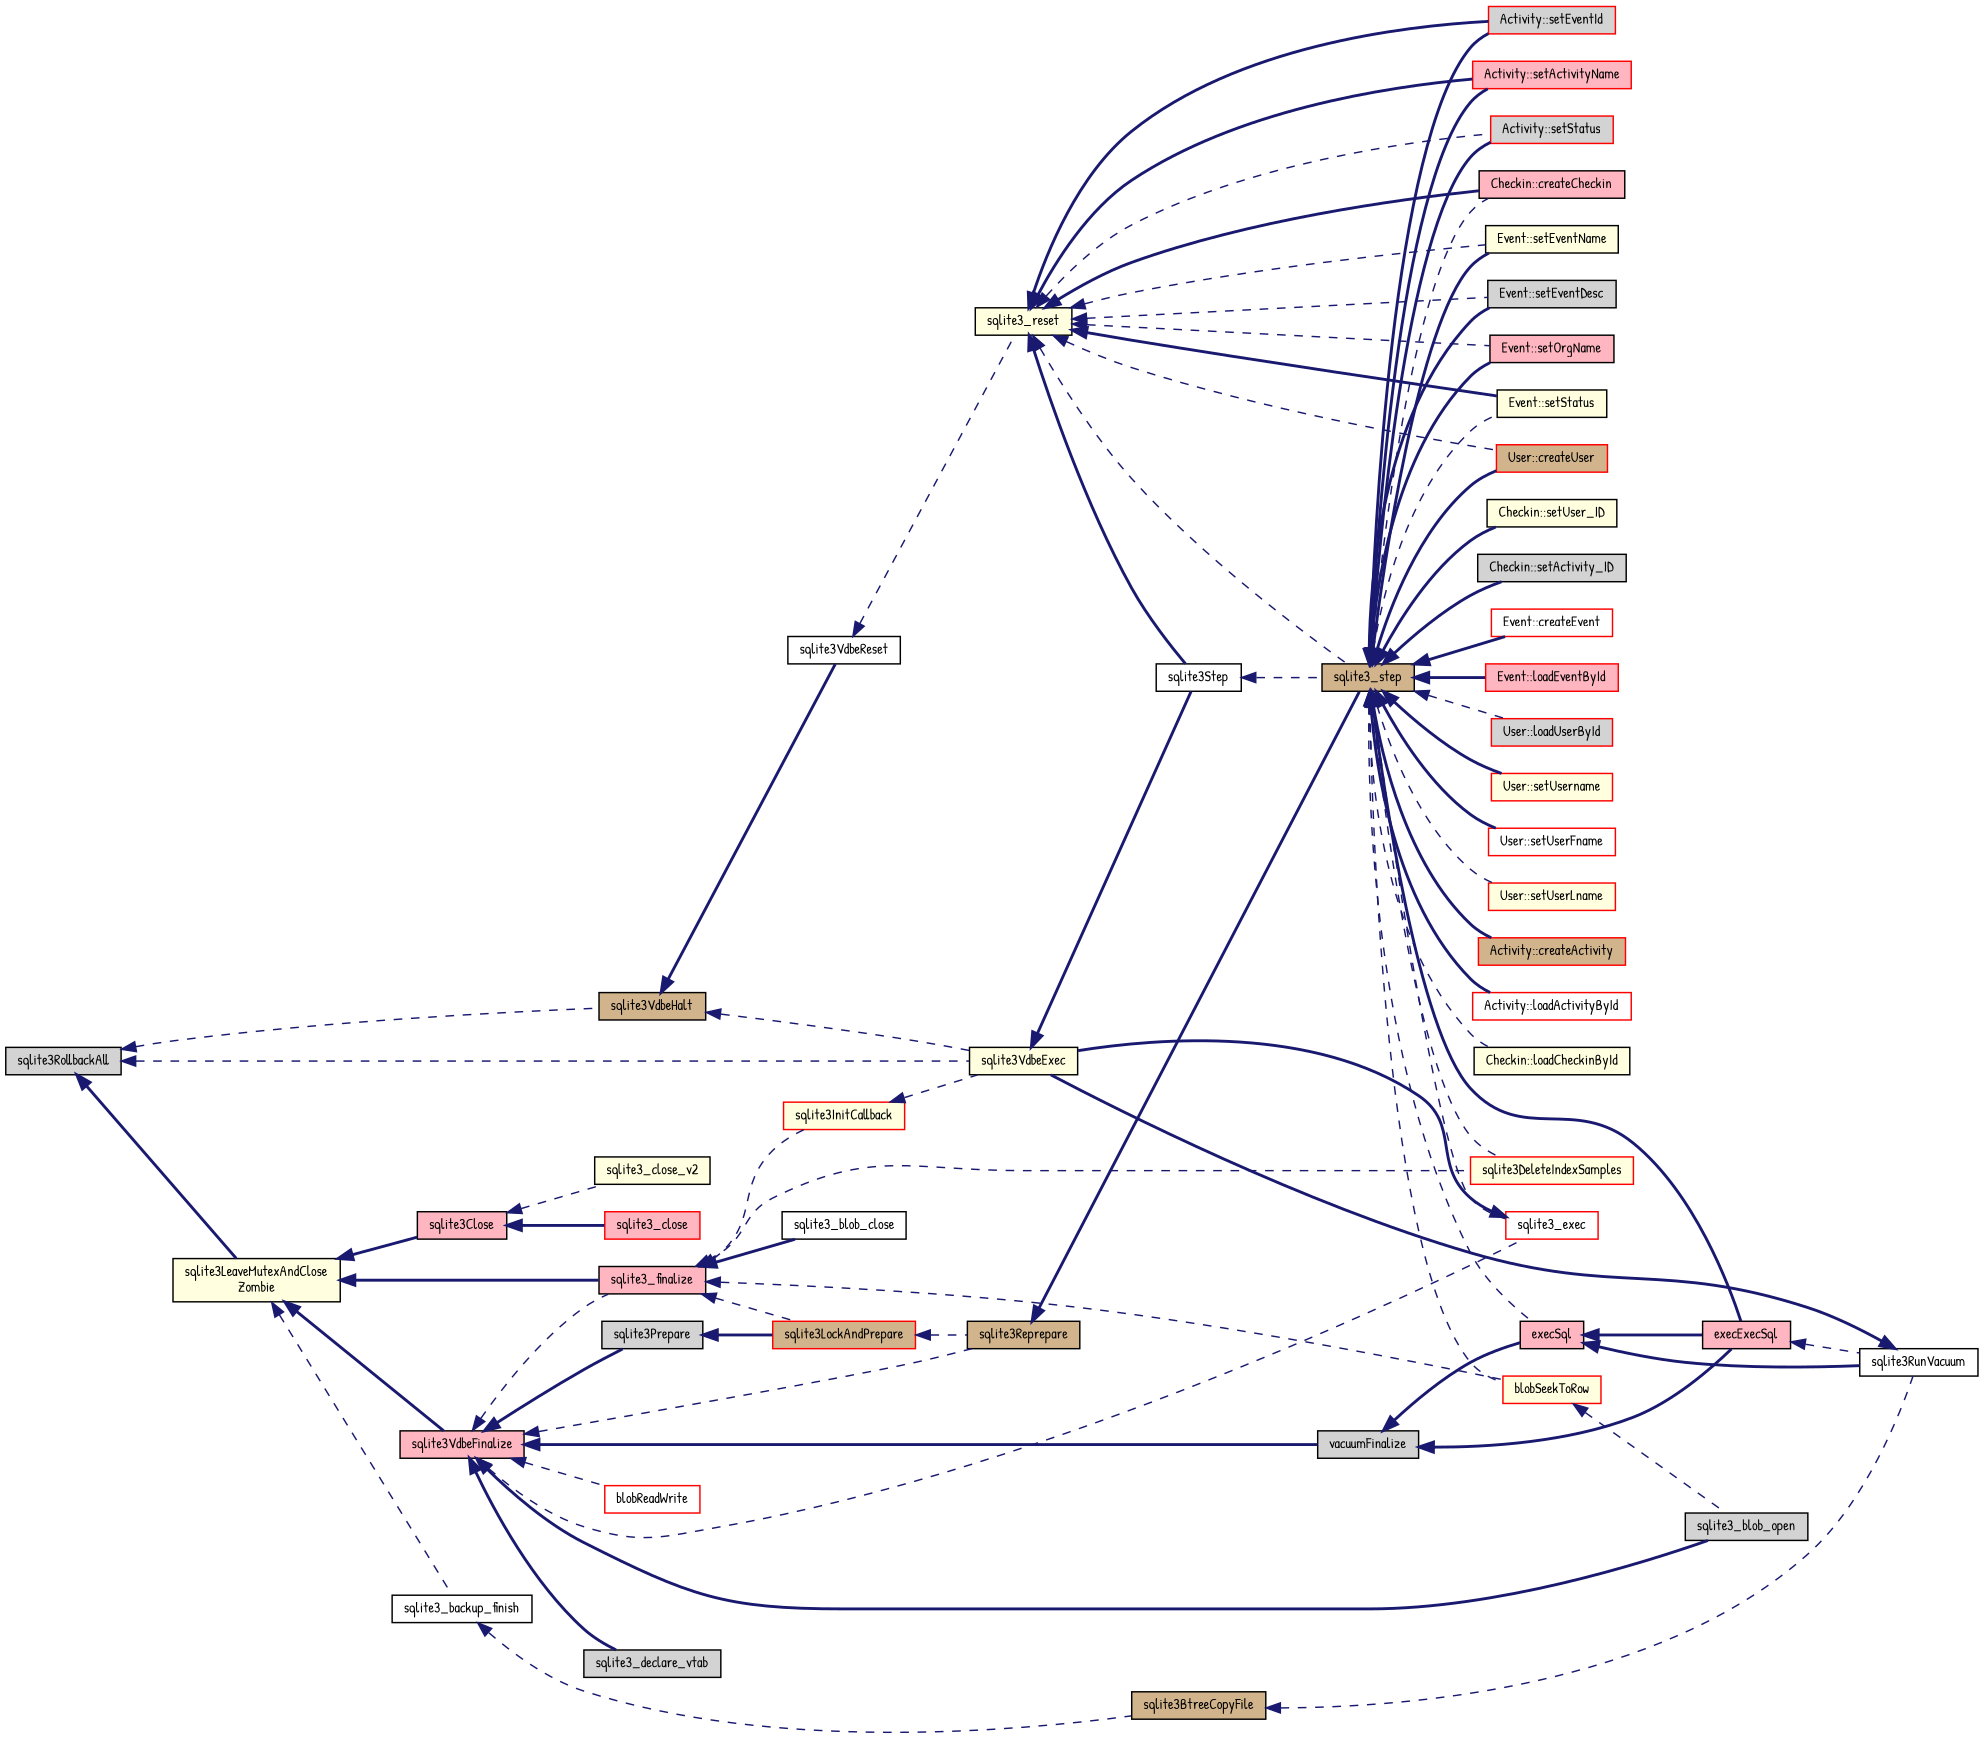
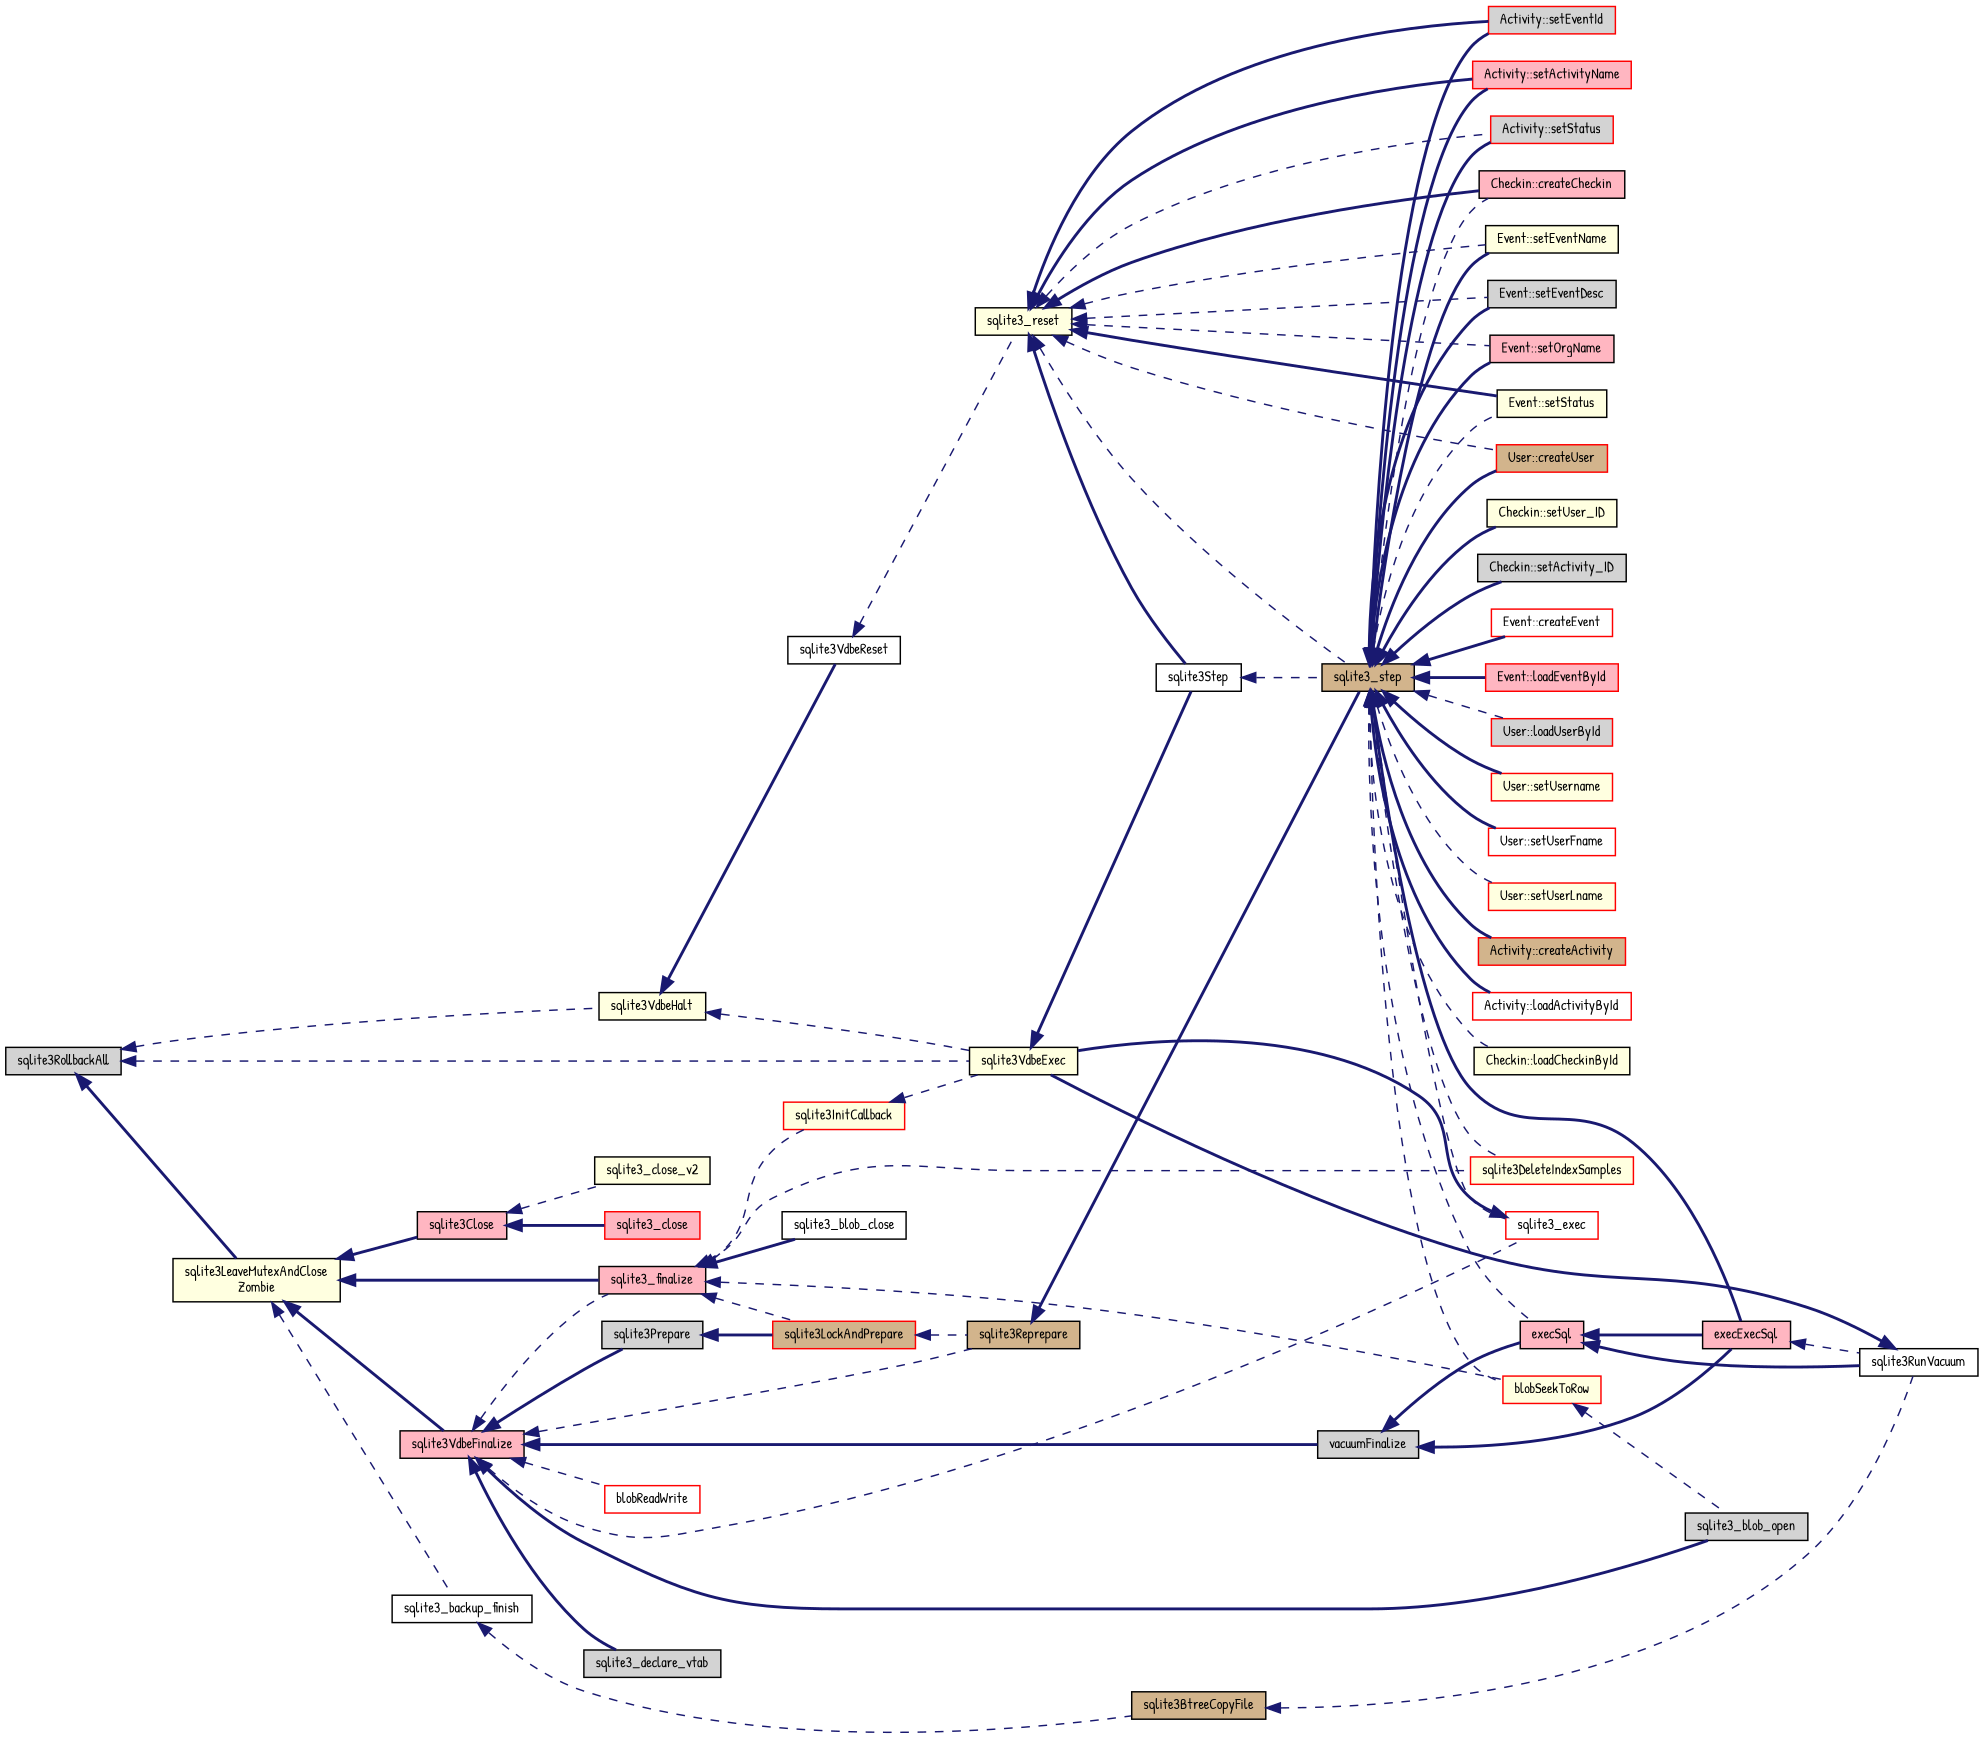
(652, 1006) -> (652, 1006)
